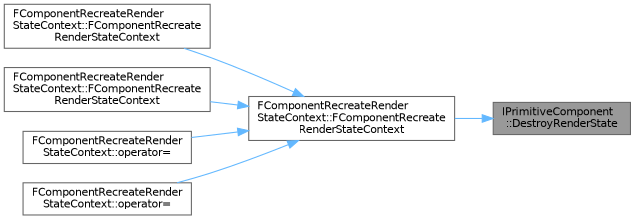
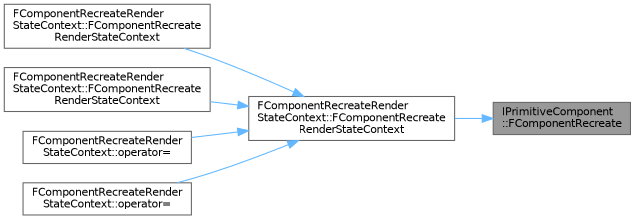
(562, 118) -> (562, 118)
